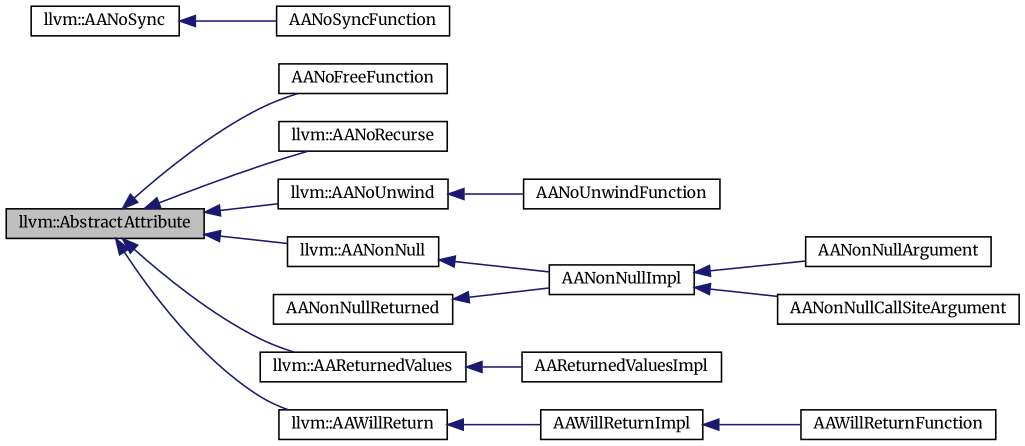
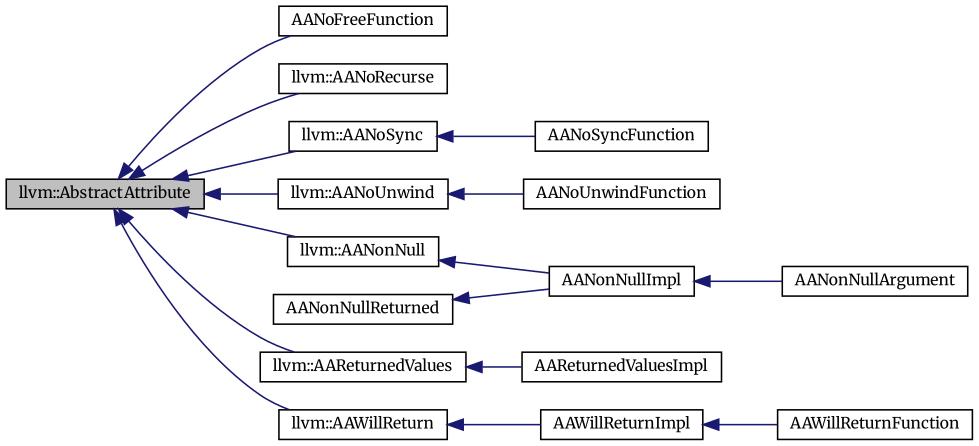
none -> (242, 163)
(898, 309) -> none
